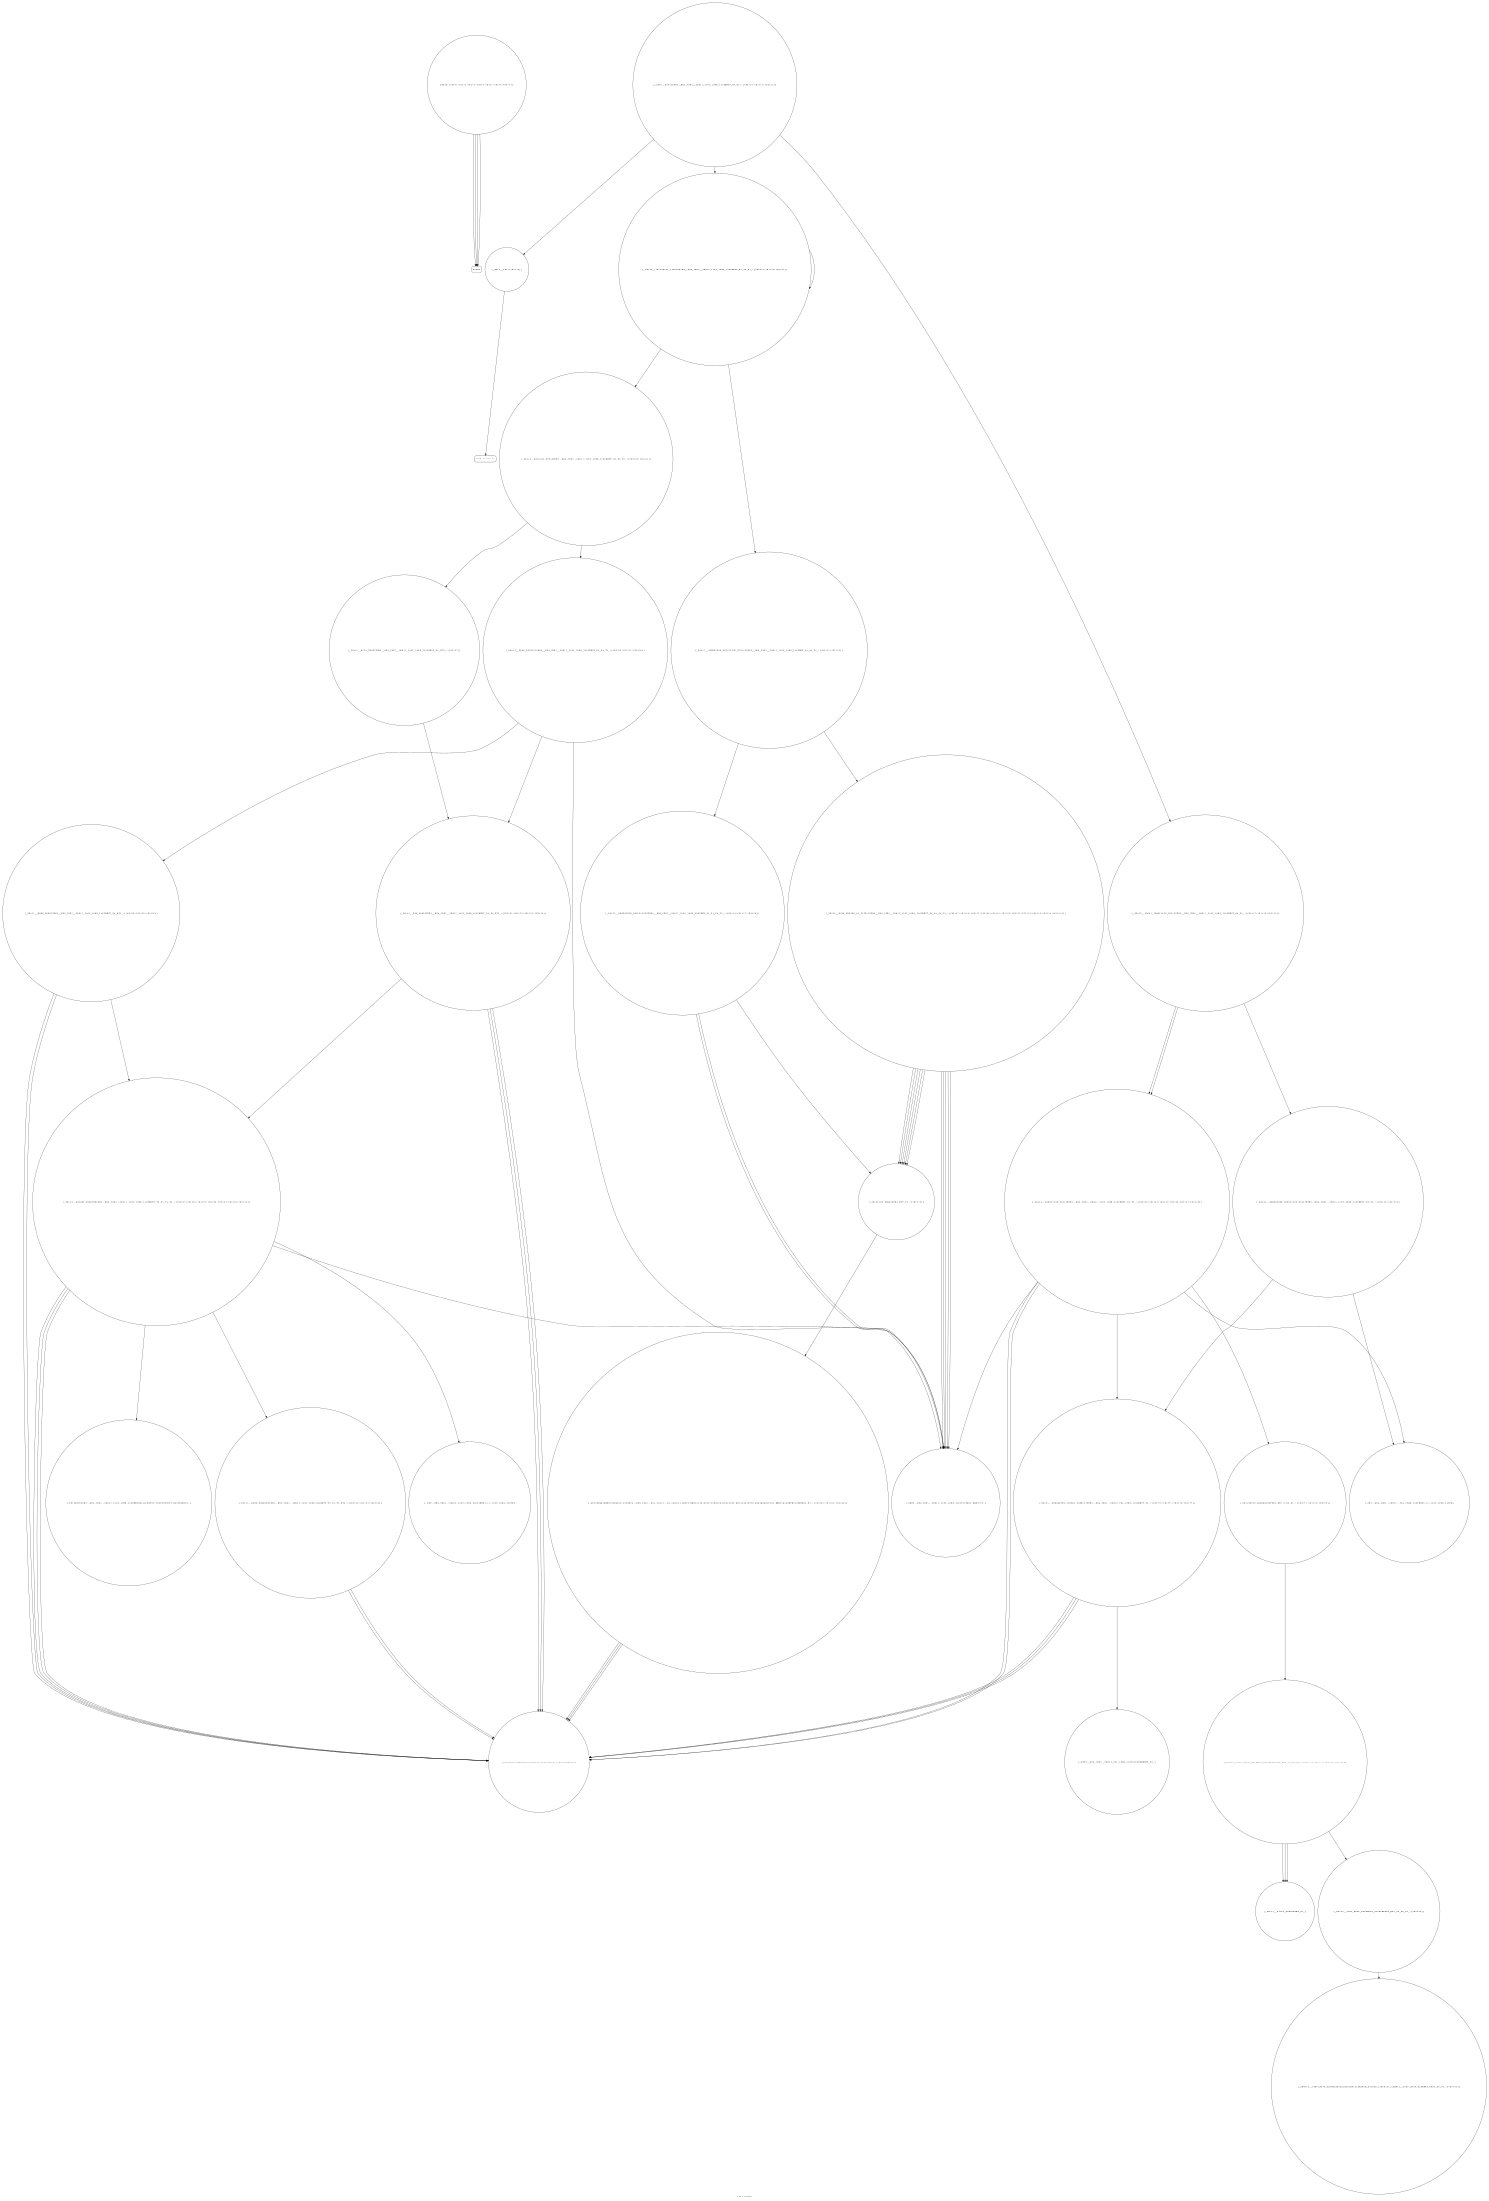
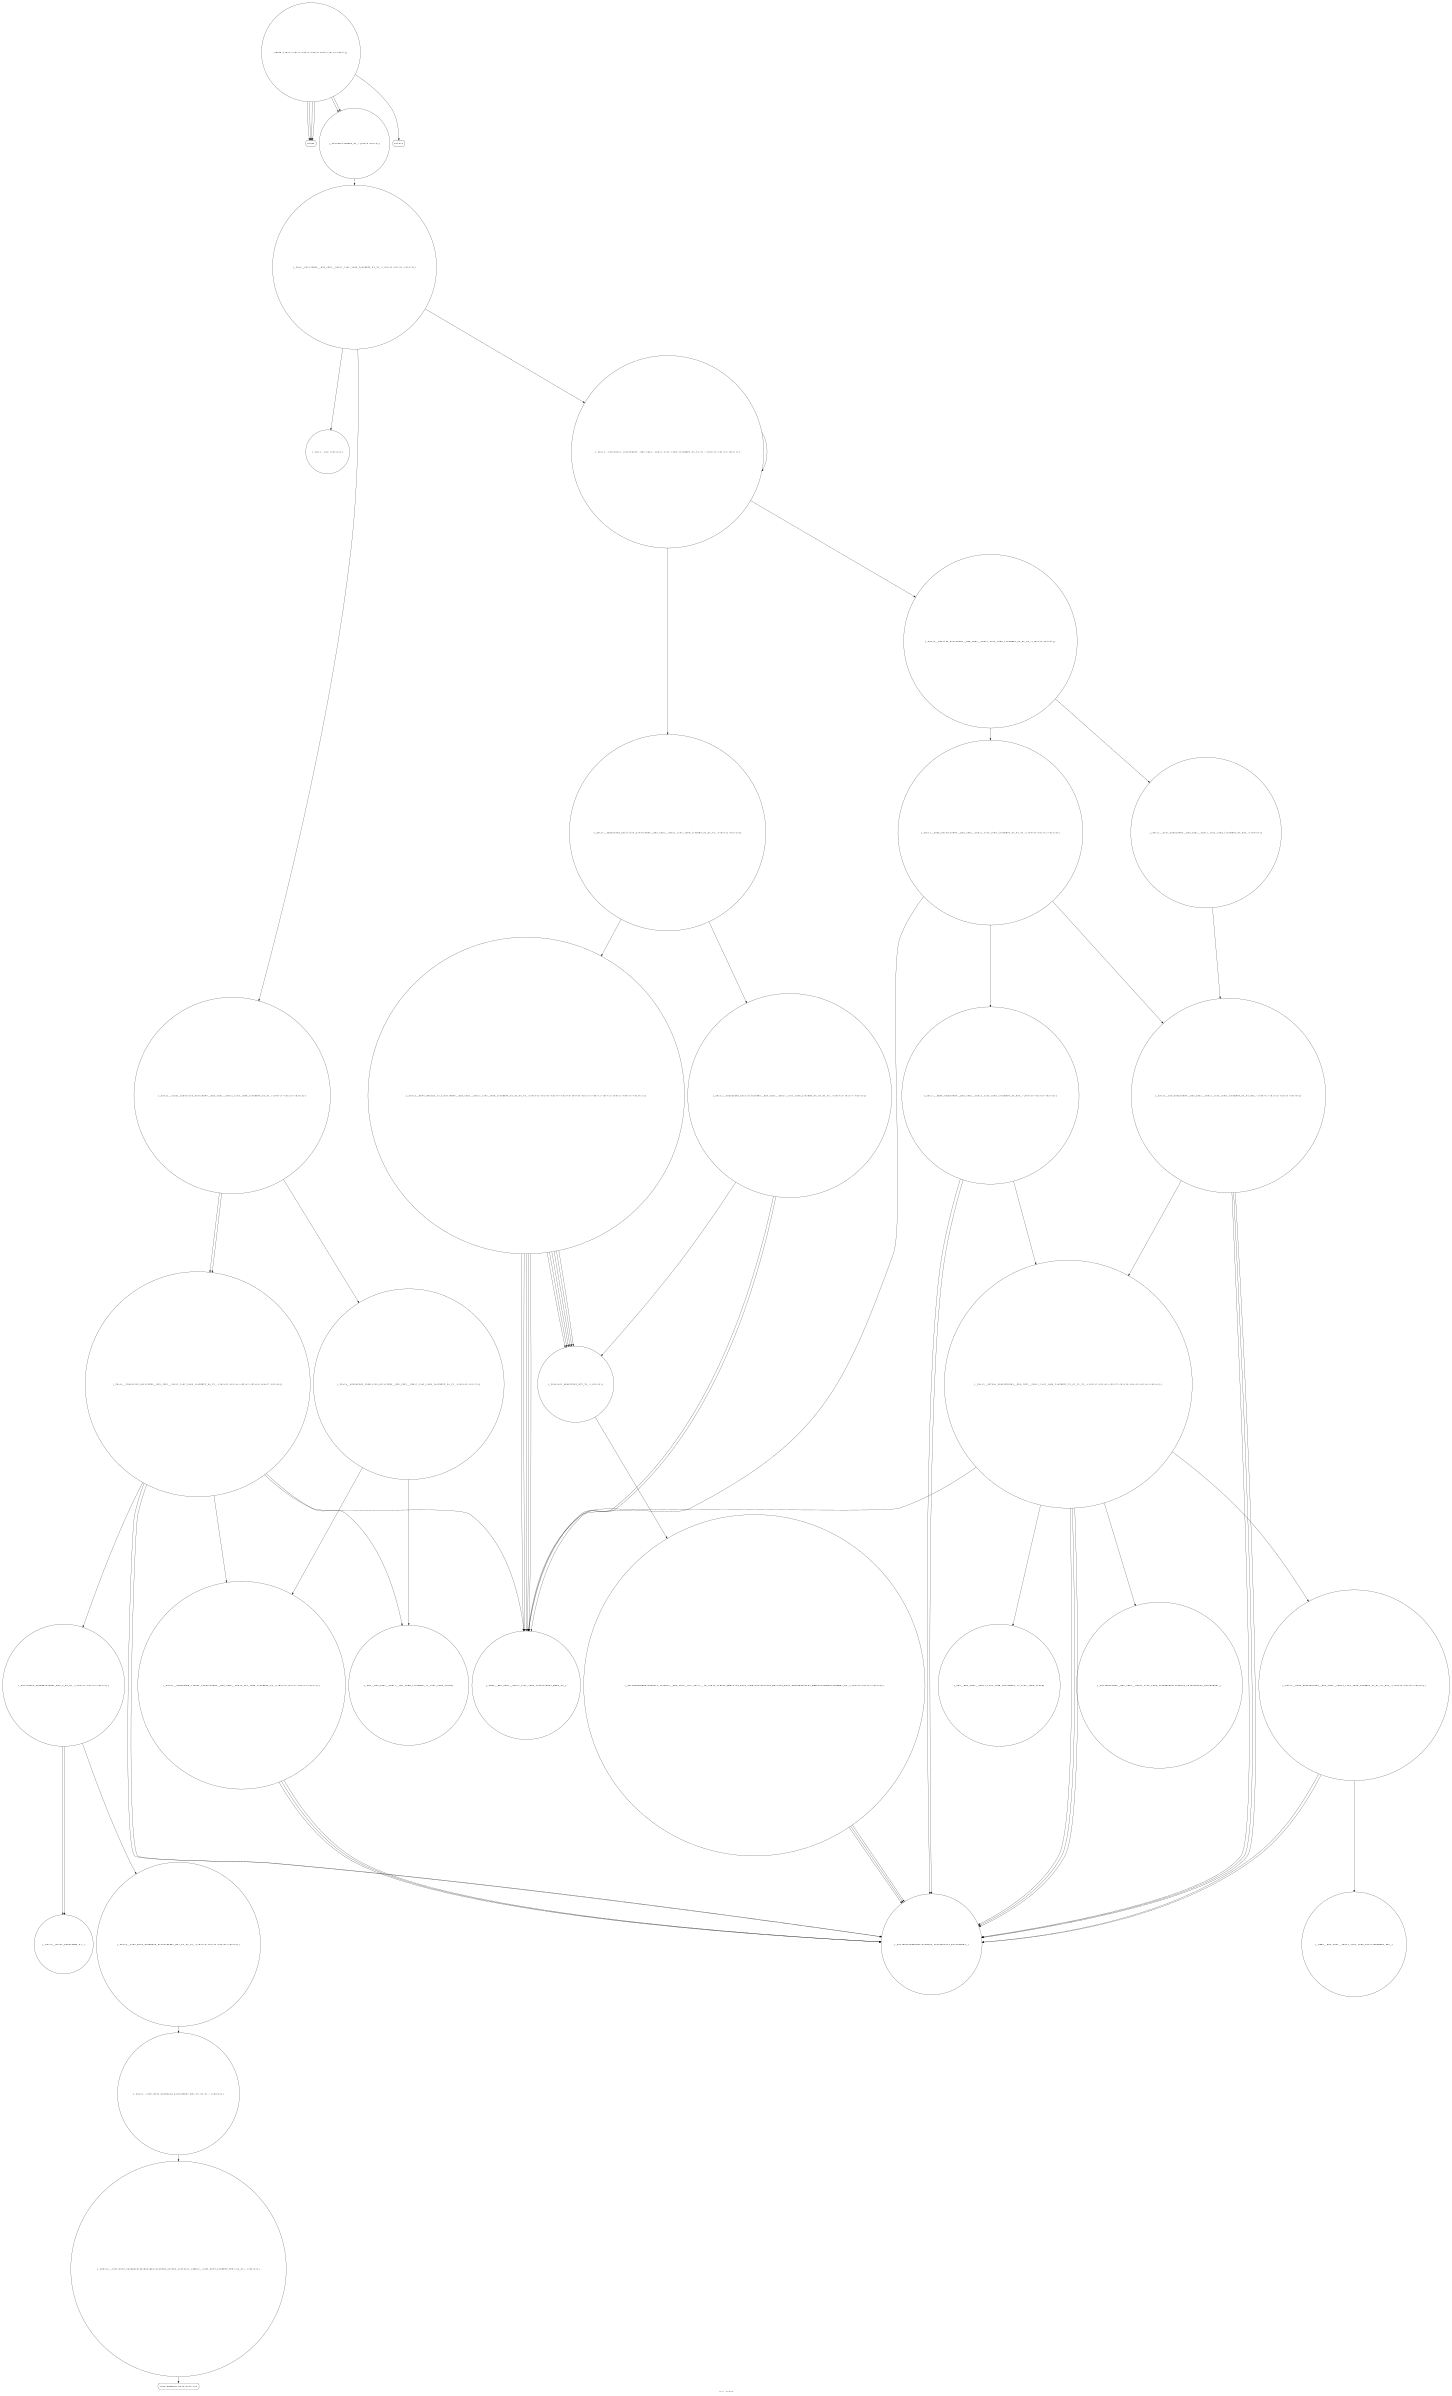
none -> (355, 143)
none -> (399, 143)
(485, 459) -> none
(1117, 1762) -> none
(1285, 1911) -> none
none -> (64, 1944)
none -> (1354, 1944)
none -> (179, 2386)
